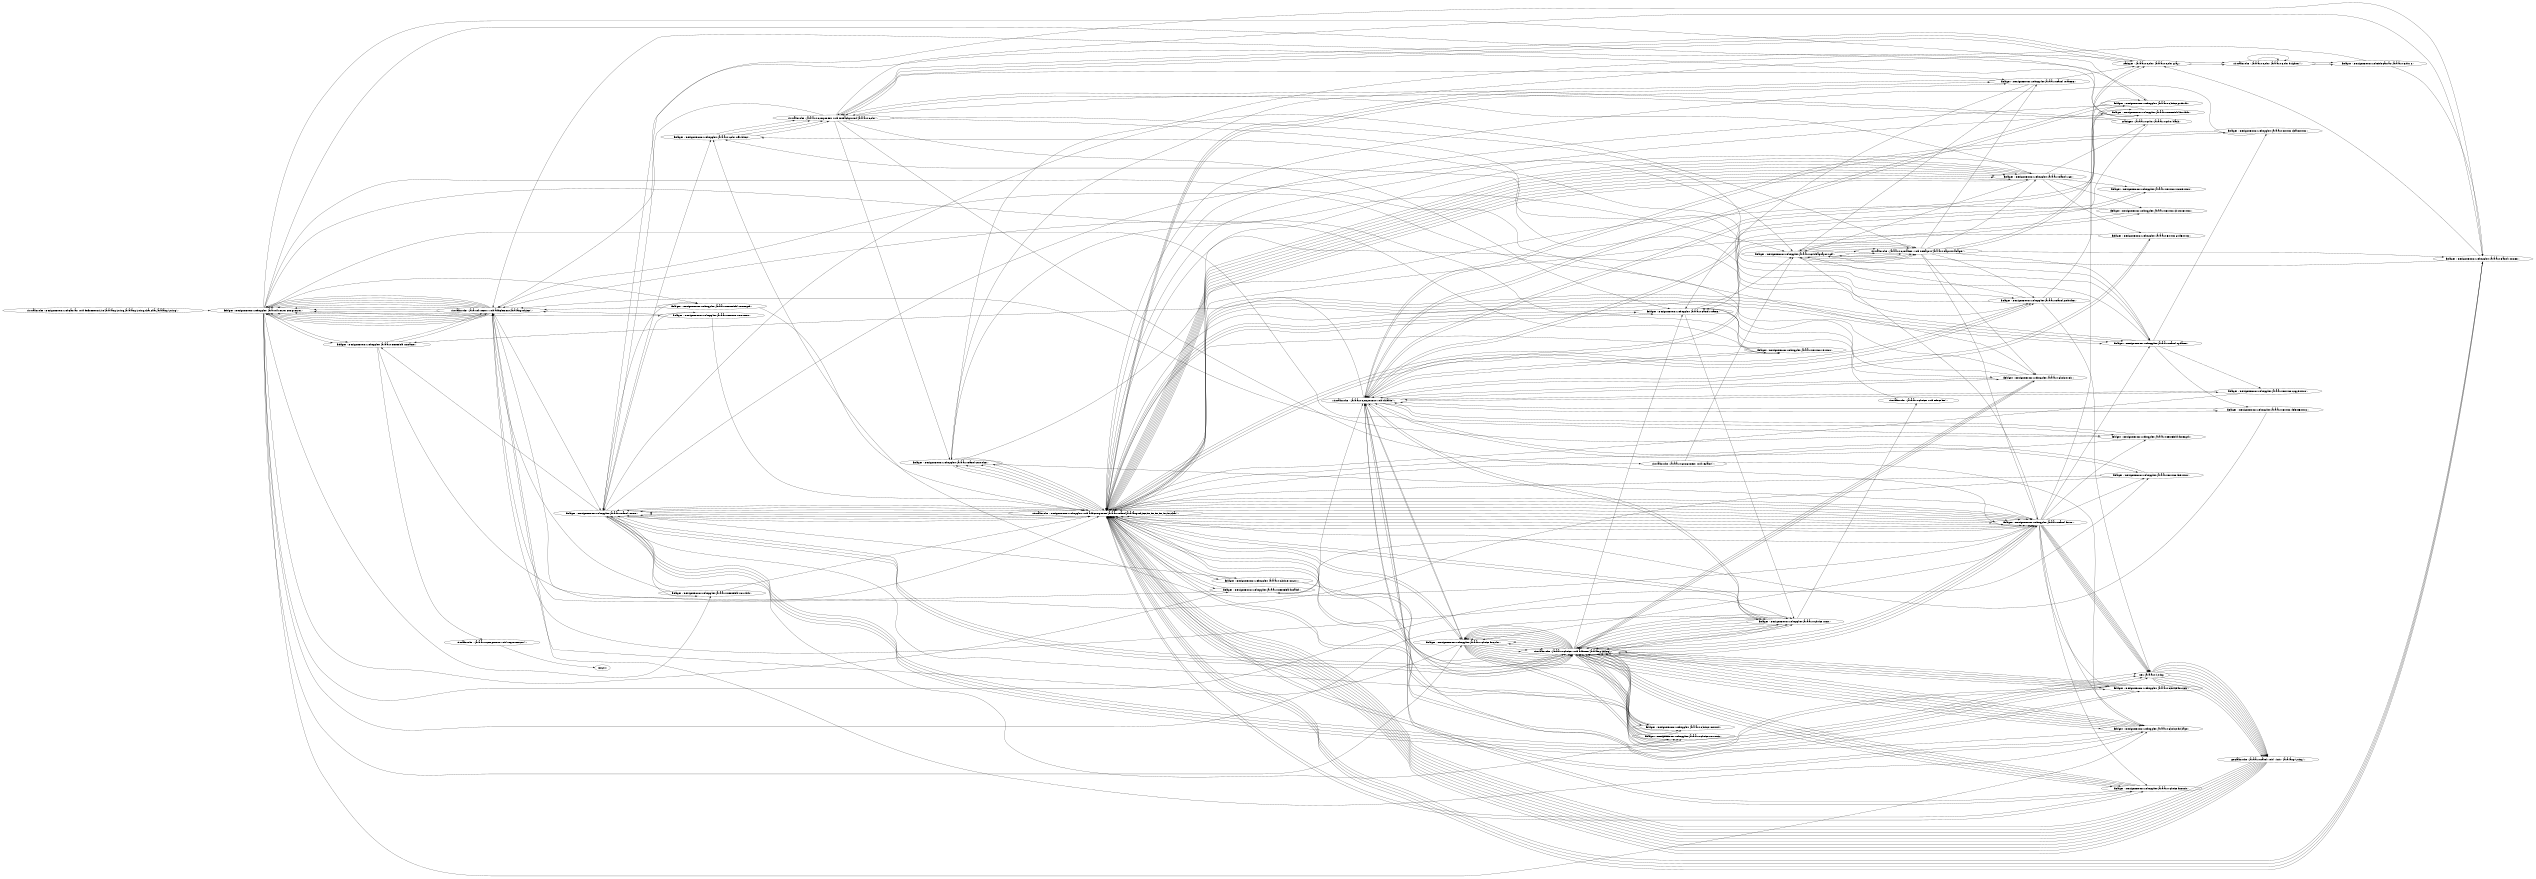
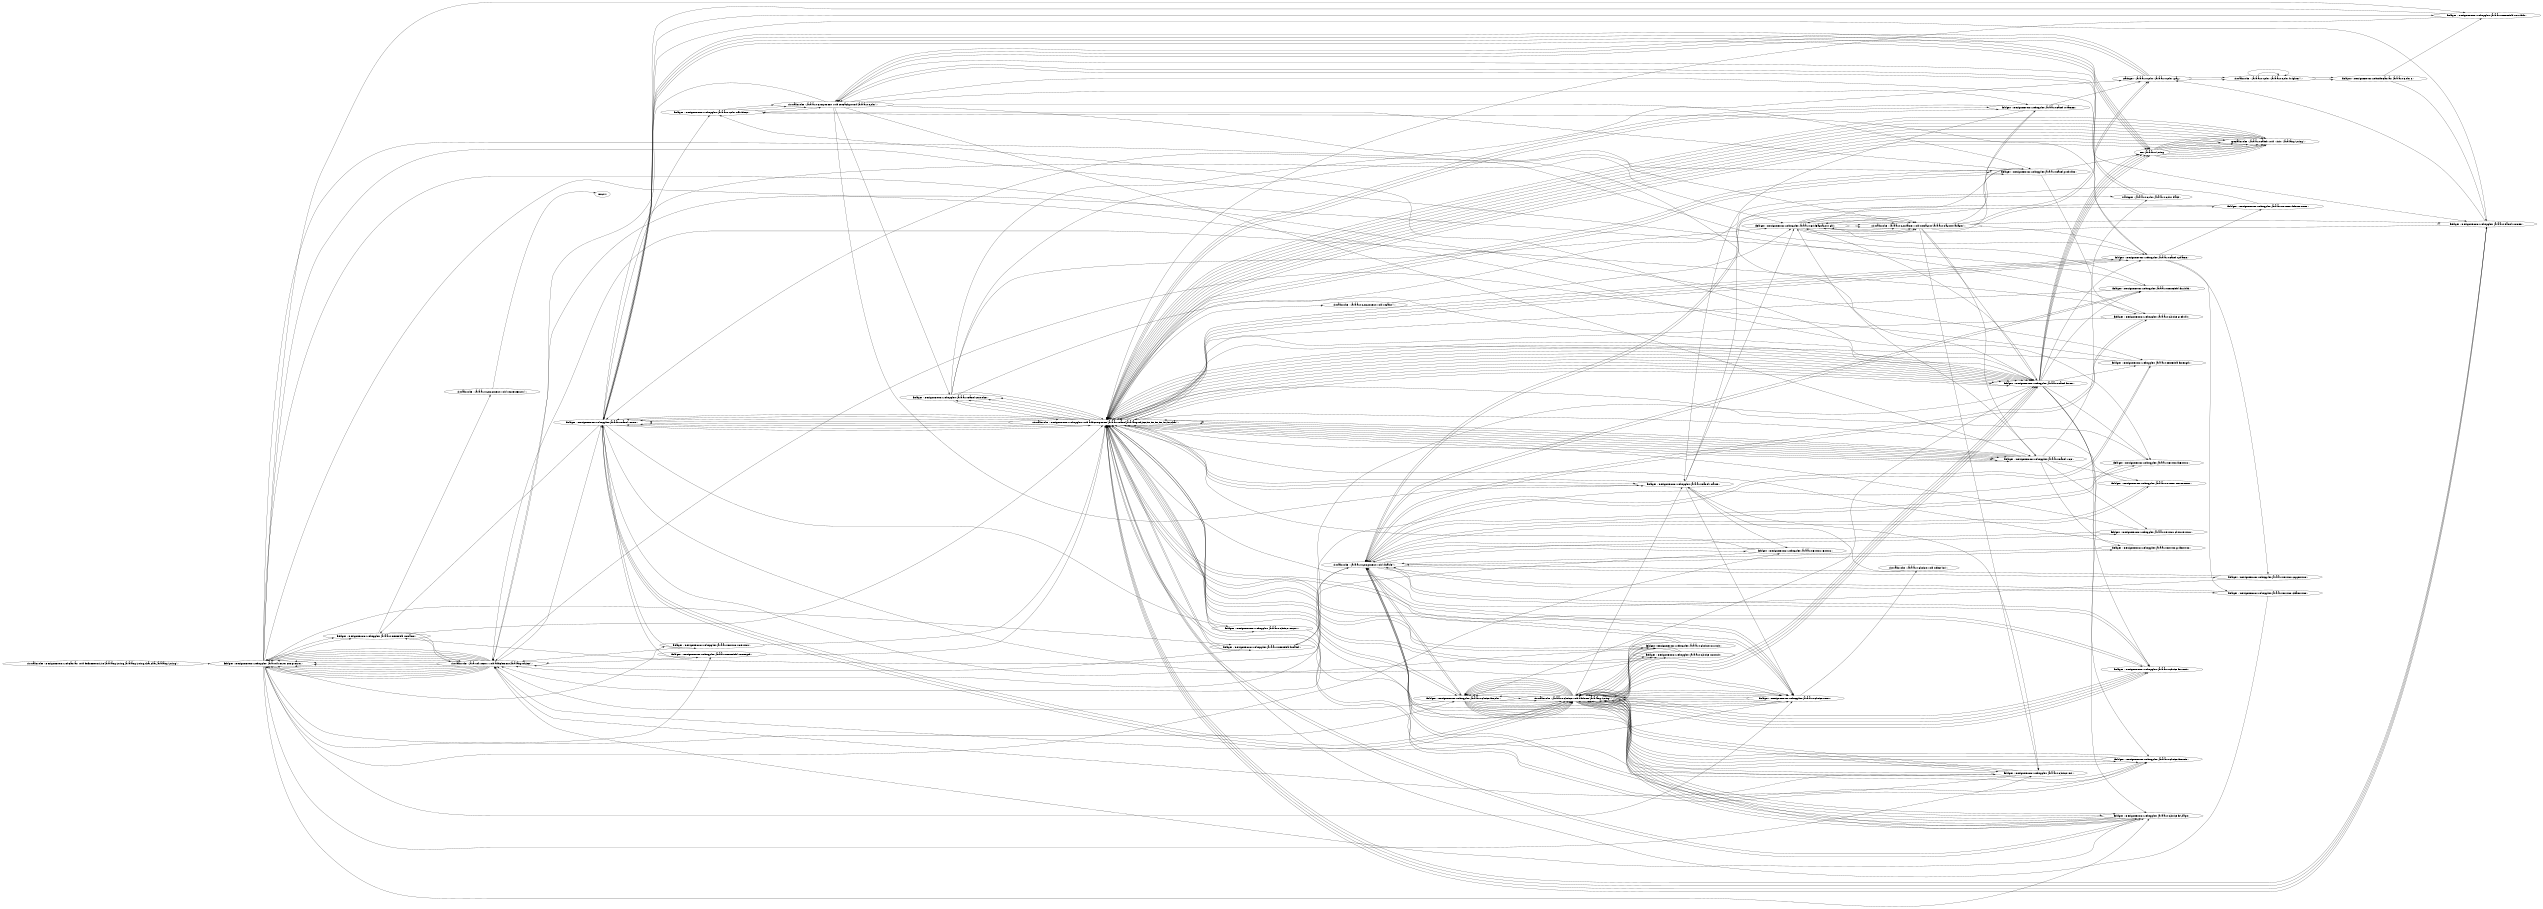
(1541, 71) -> (2432, 47)
(1924, 223) -> (1791, 207)
(2026, 485) -> (1733, 803)
